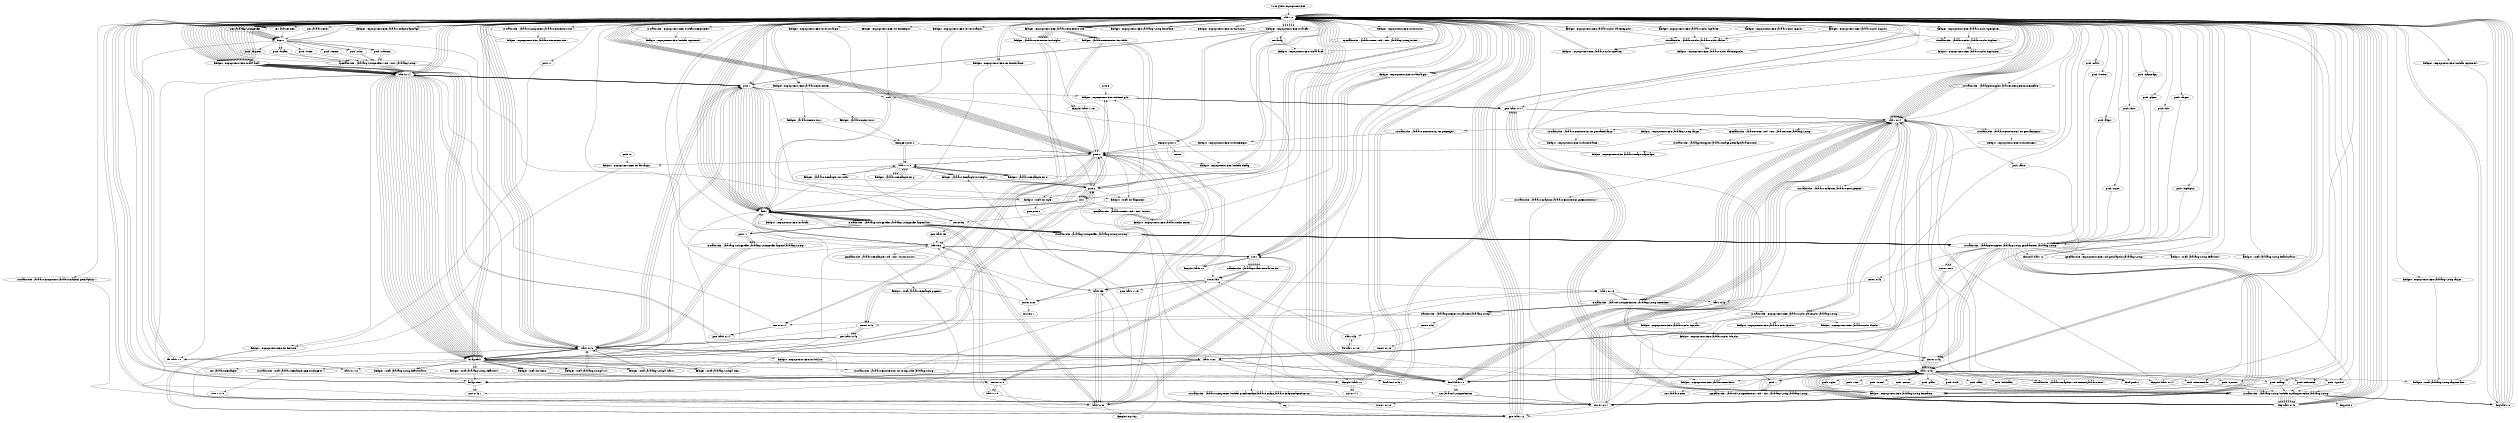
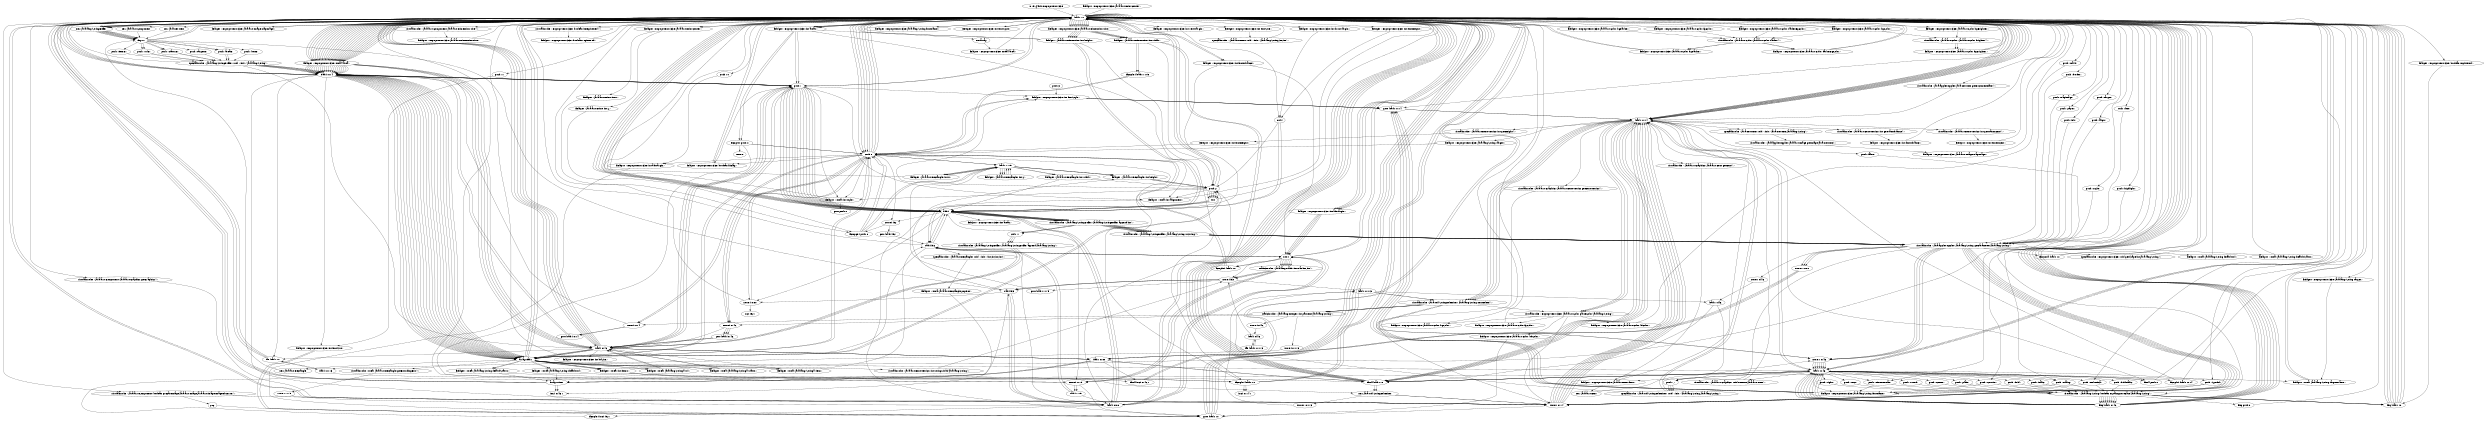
none -> (885, 21)
(318, 29) -> (136, 29)
(827, 189) -> (876, 228)
(1123, 211) -> none
